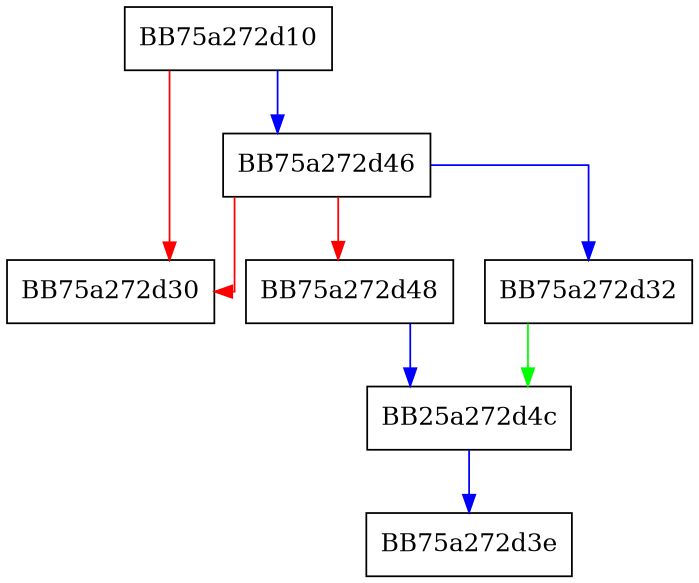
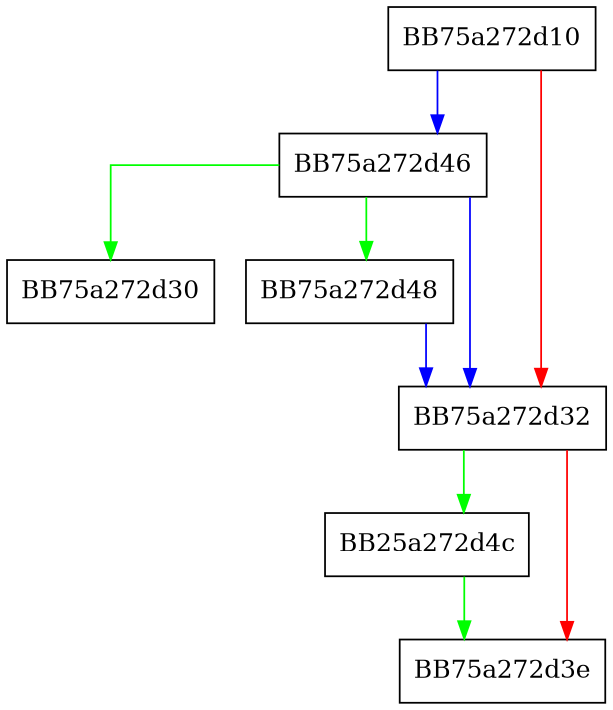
(170, 156) -> (541, 220)
(338, 219) -> (366, 219)
(235, 246) -> (156, 165)
(410, 346) -> (426, 346)
(469, 472) -> (464, 599)
none -> (567, 536)
